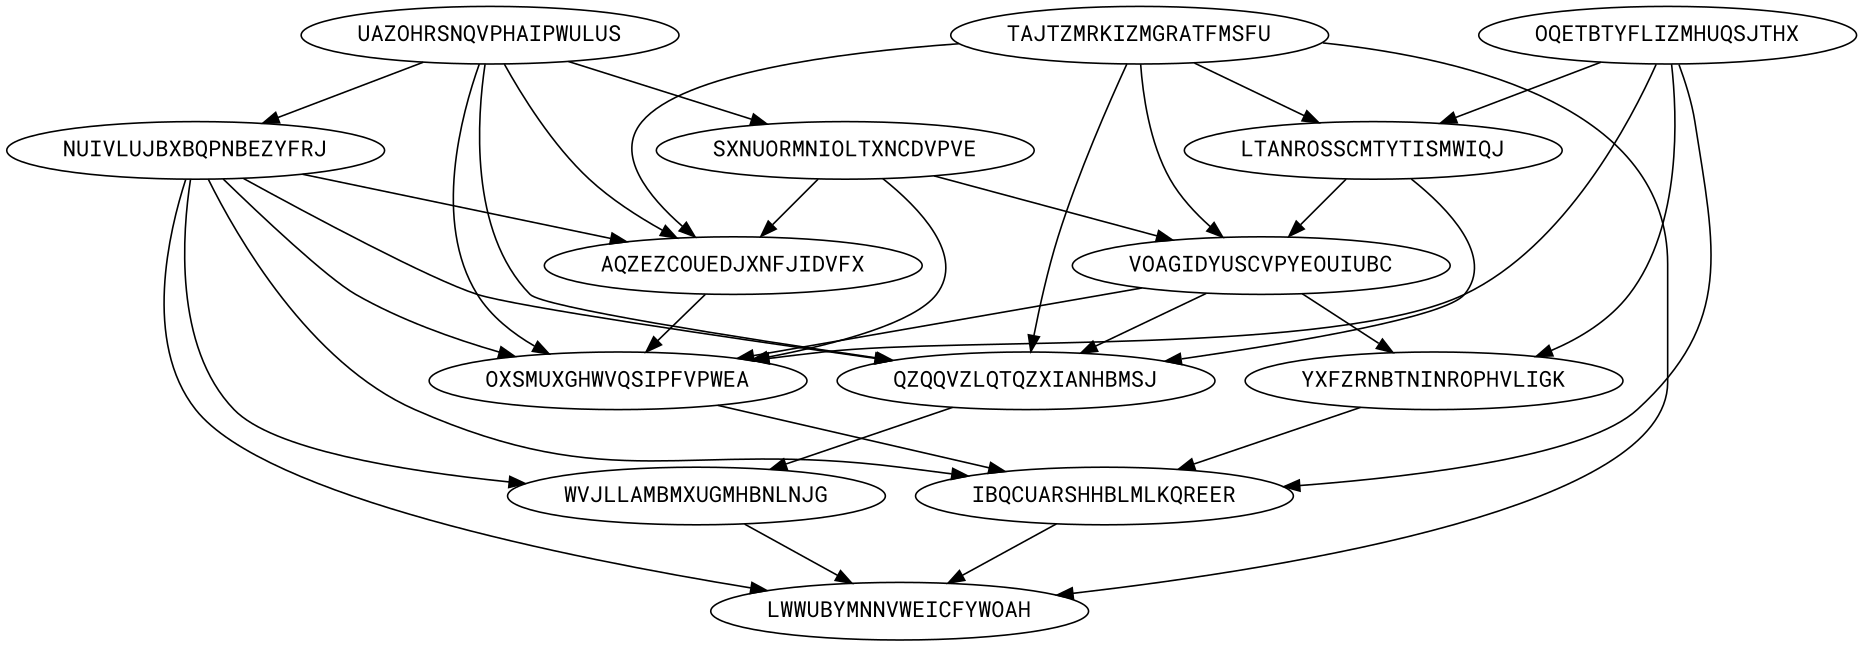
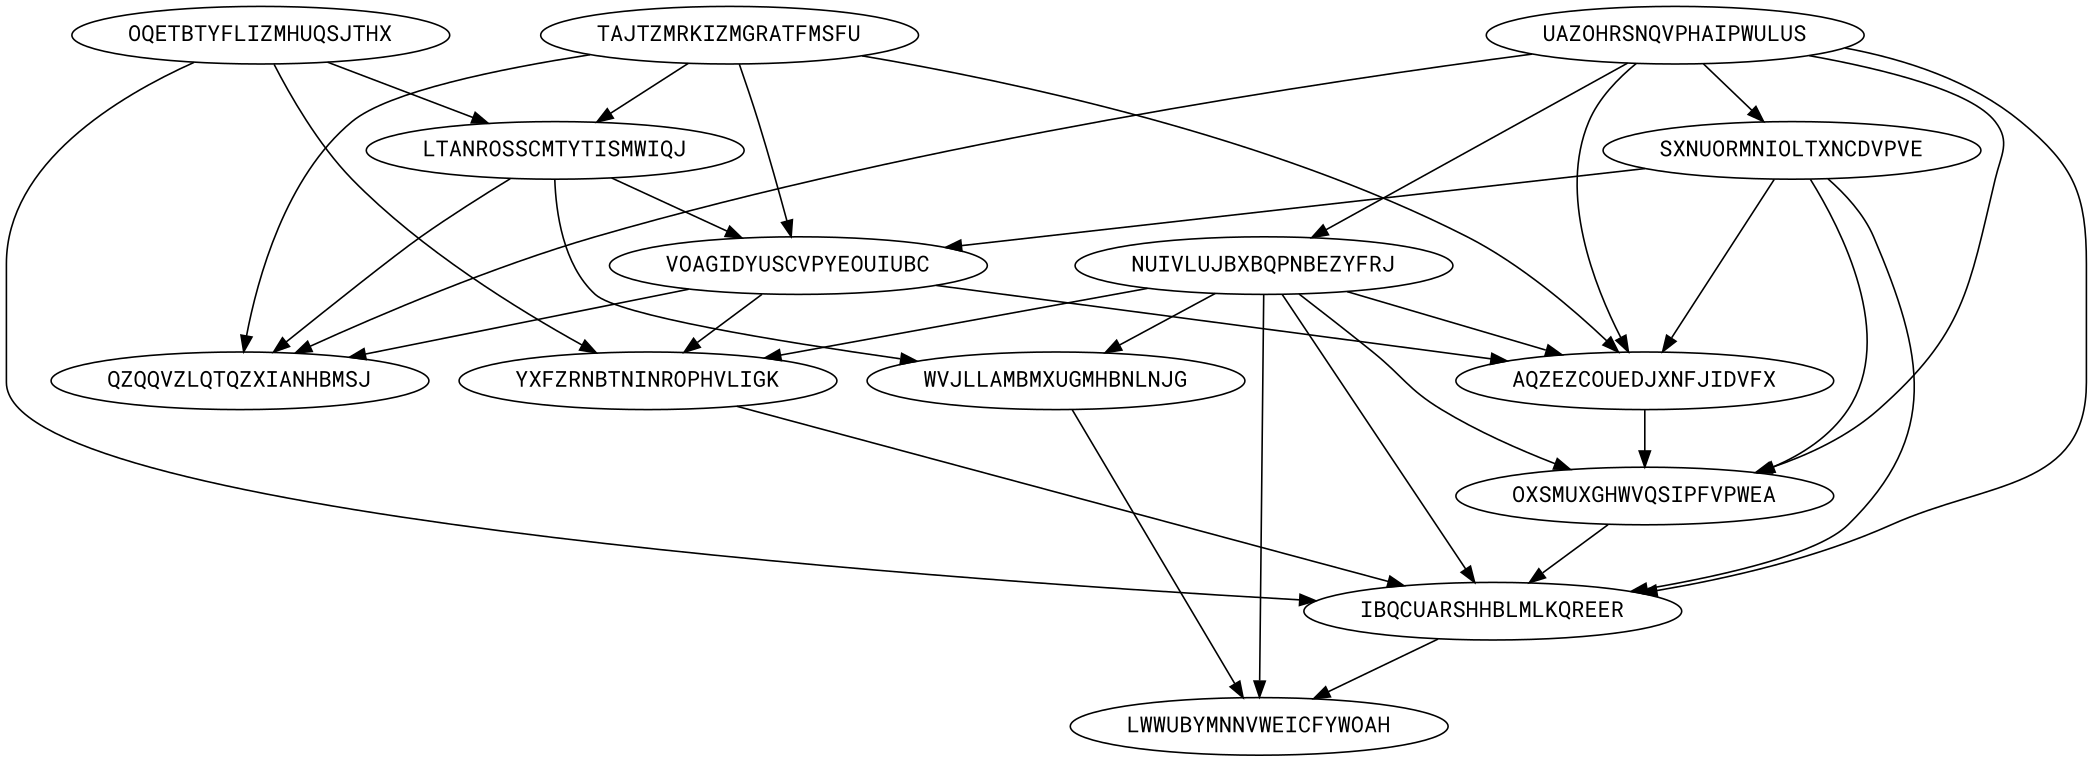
(530, 306) -> (964, 322)
(948, 322) -> (1214, 322)
(1271, 333) -> none
none -> (2084, 398)
(1652, 425) -> none
(882, 431) -> (684, 323)
none -> (1899, 454)
